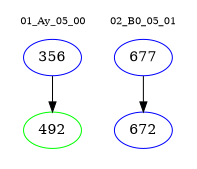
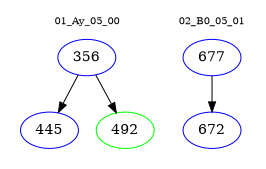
none -> (49, 130)
